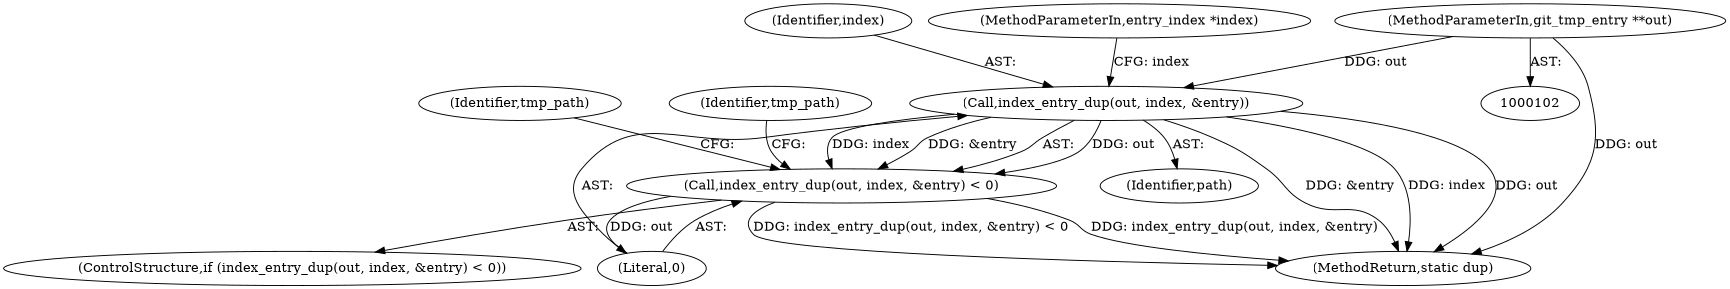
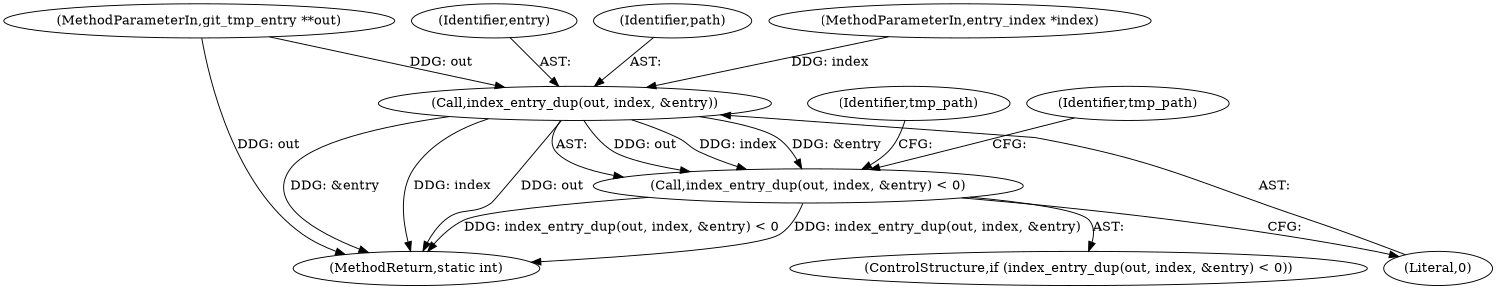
(828, 21) -> (494, 21)
(1152, 62) -> (830, 62)
(1530, 103) -> none
(1163, 136) -> (628, 59)
(693, 222) -> none
(642, 227) -> (1287, 227)
(1403, 268) -> (416, 268)
